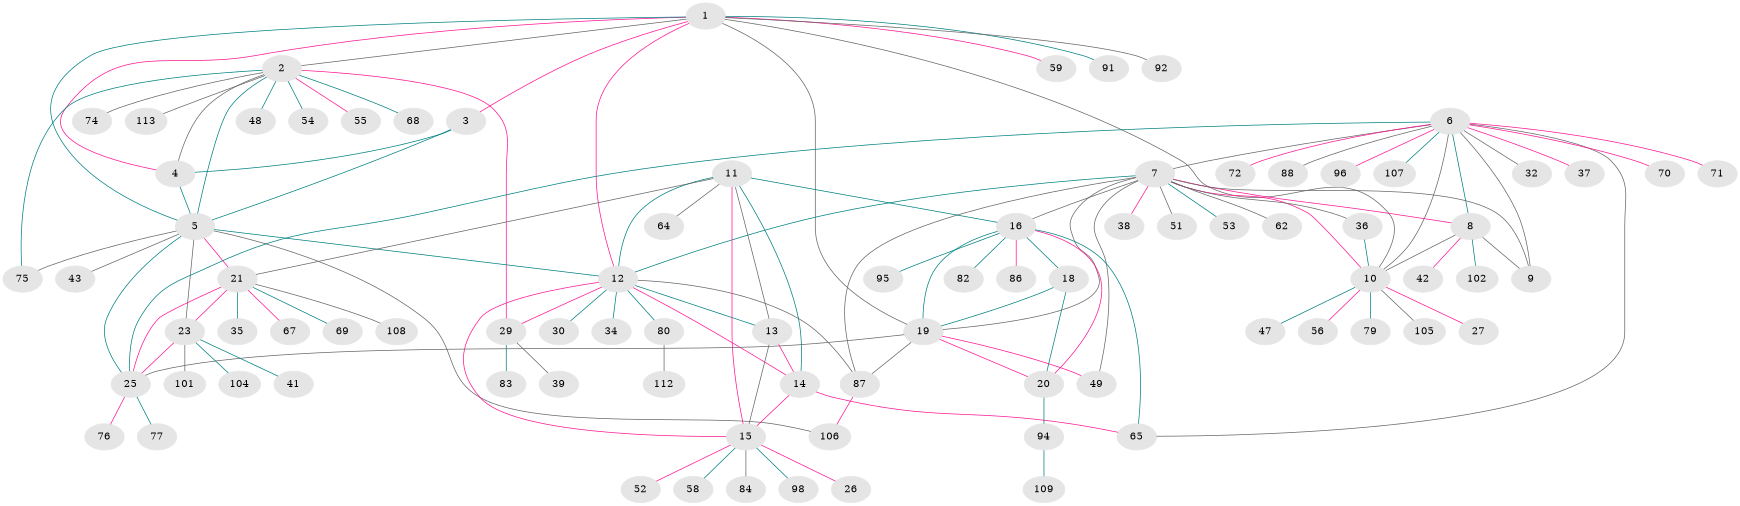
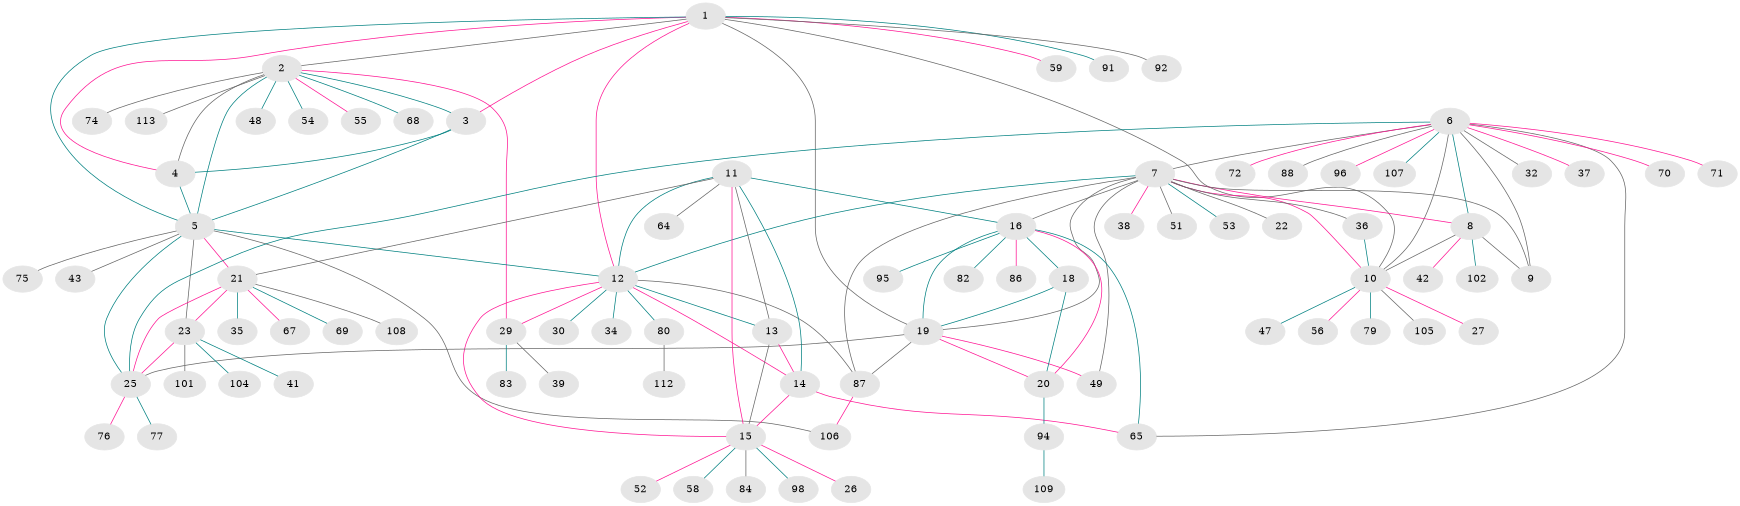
(80, 99) -> (377, 89)
(1282, 226) -> (1282, 226)
